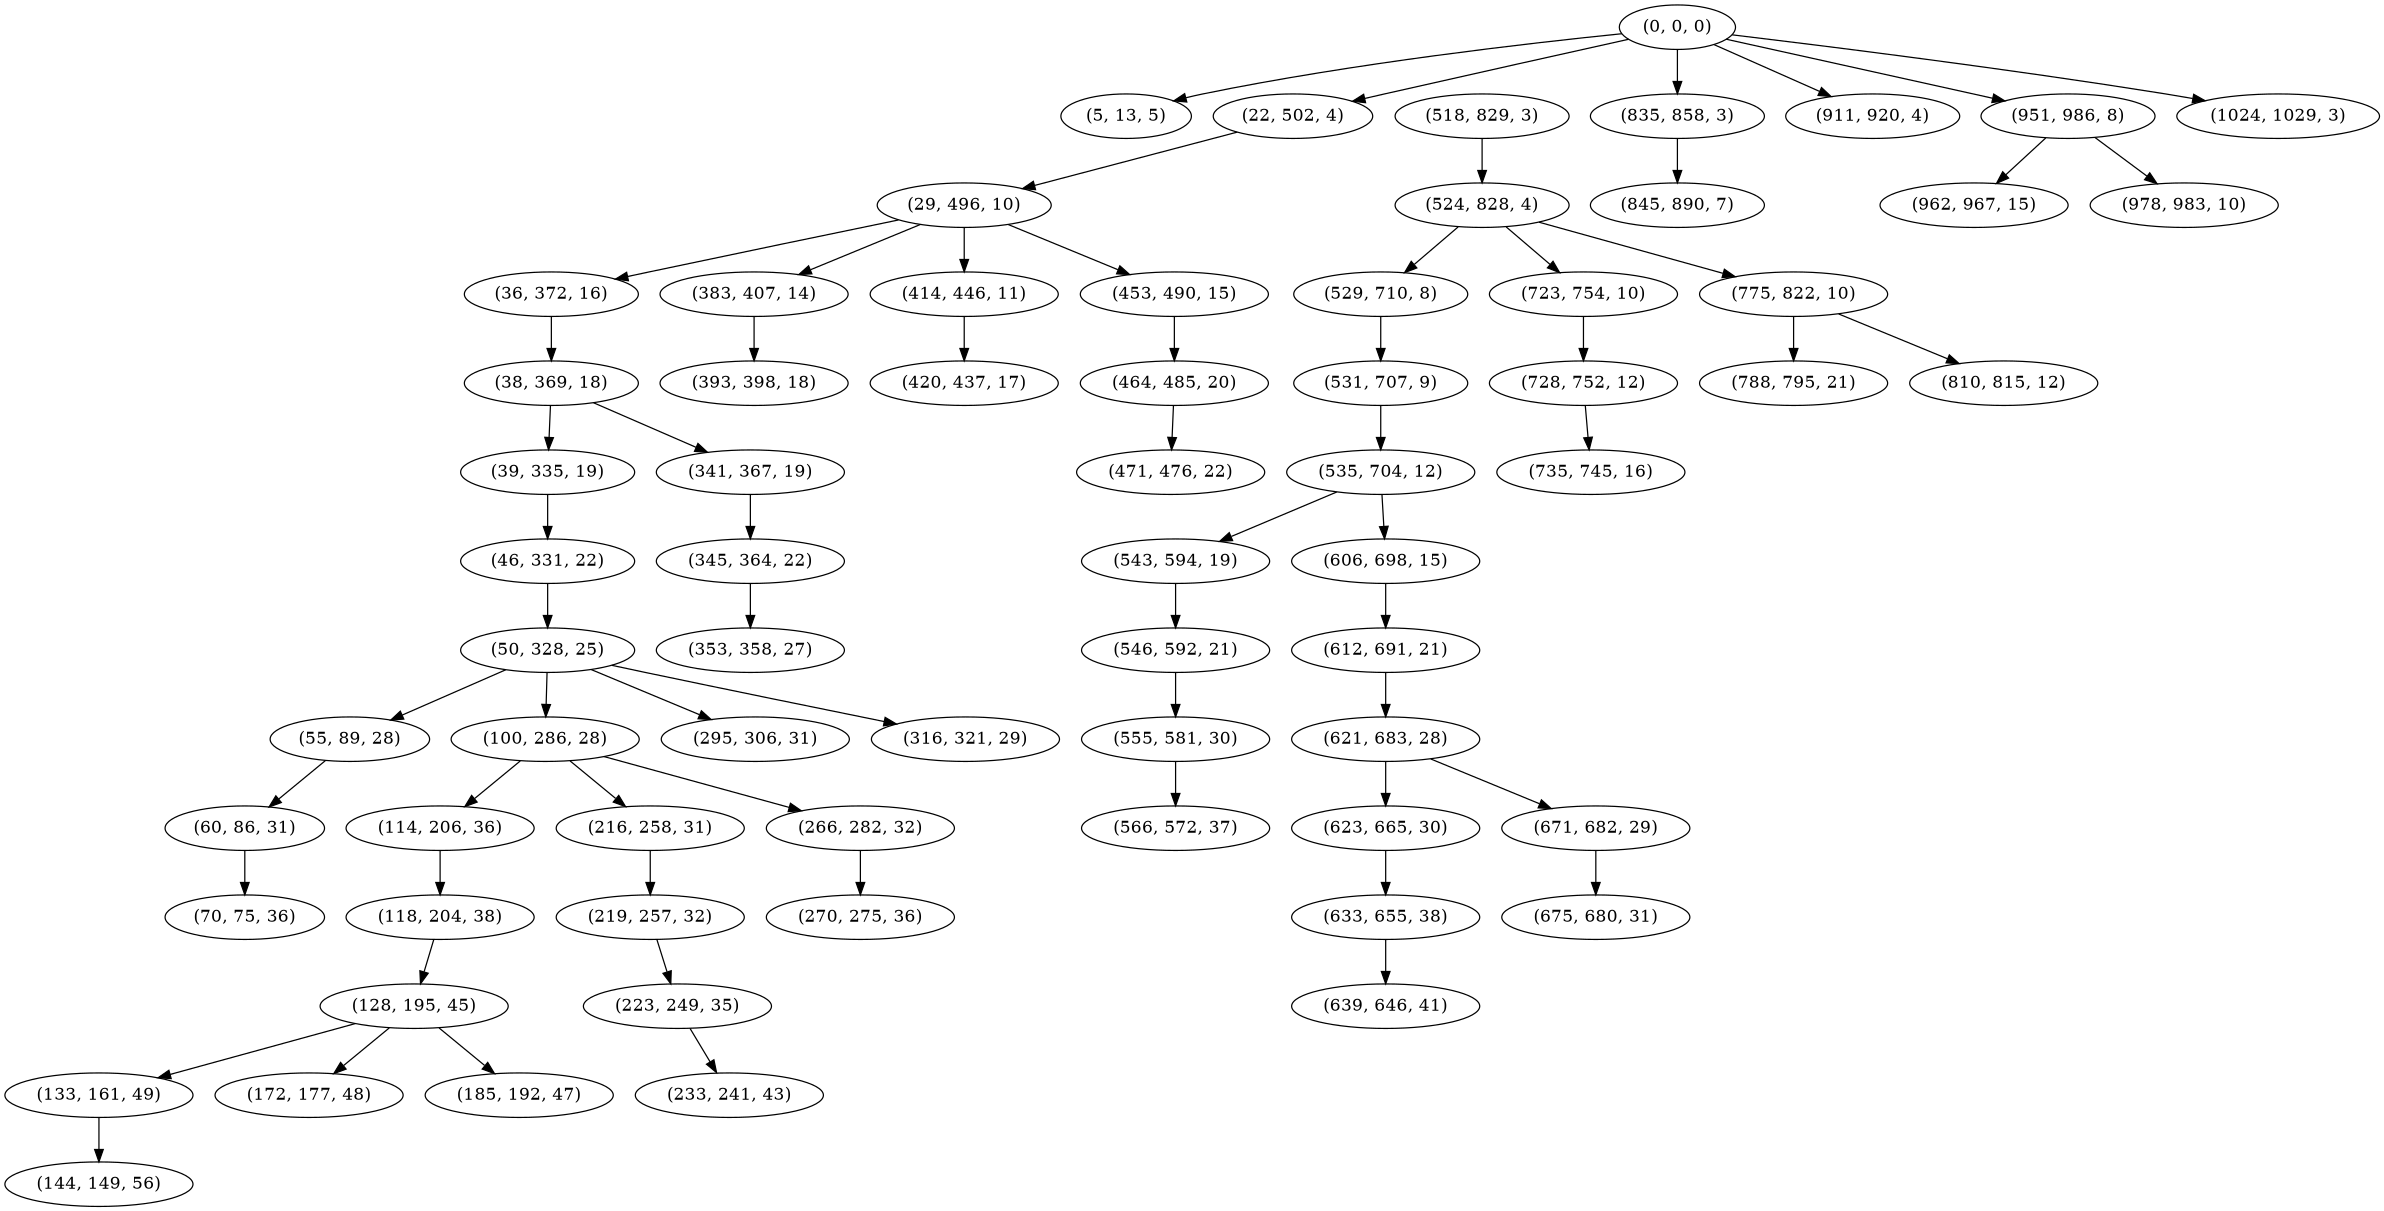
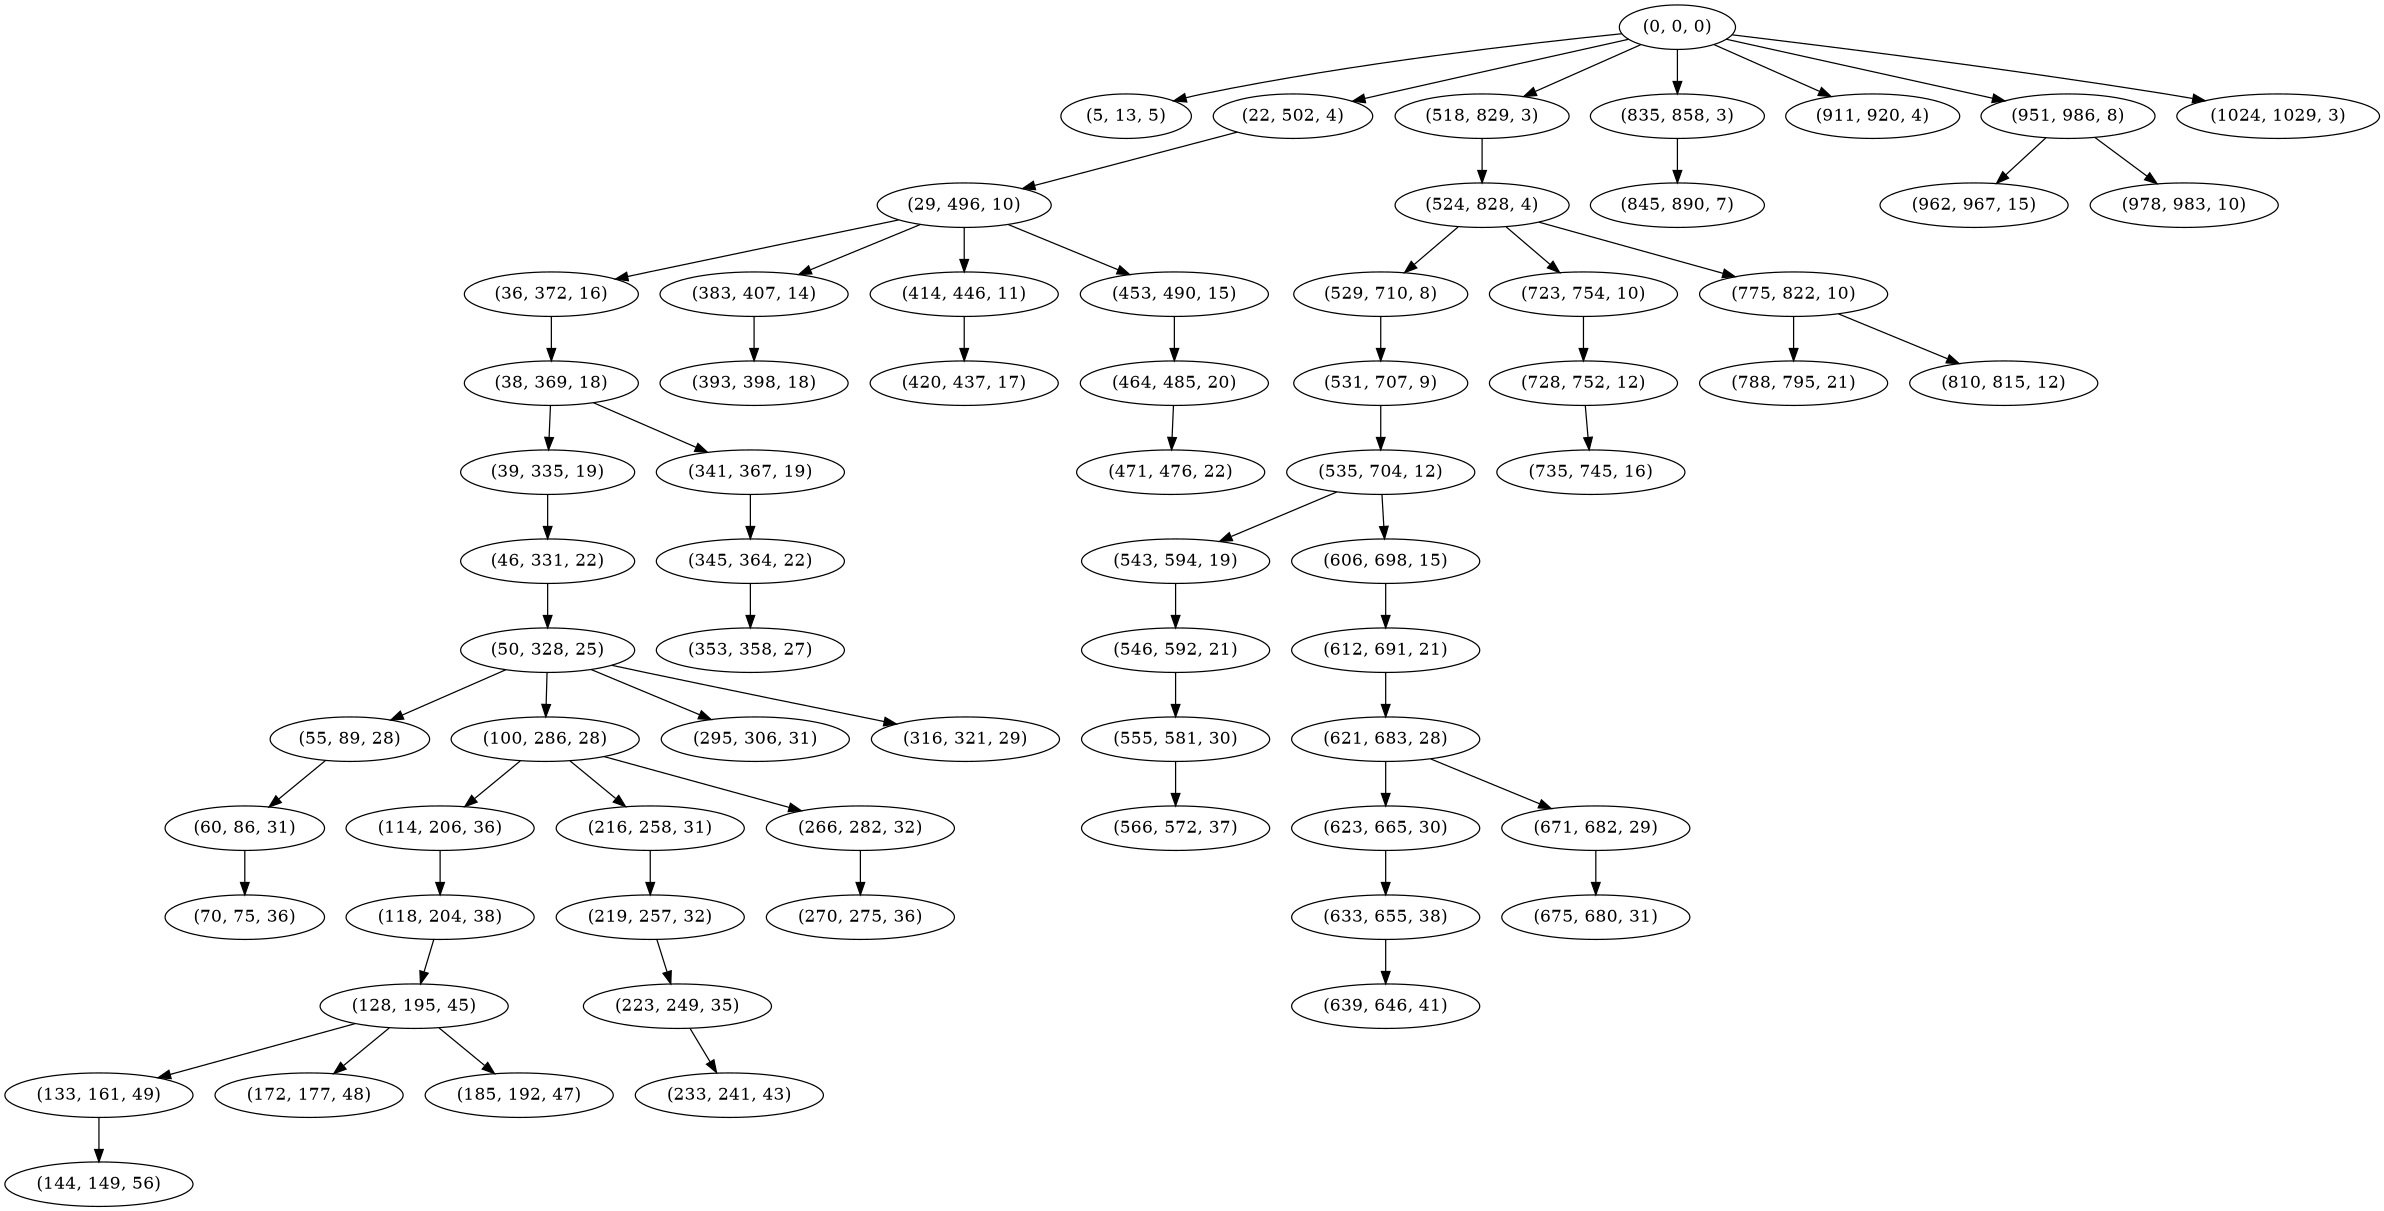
none -> (1588, 68)
